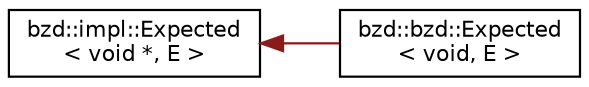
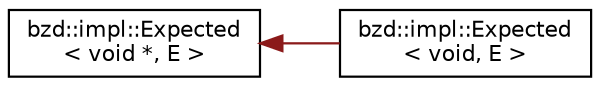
(460, 43) -> (466, 43)
